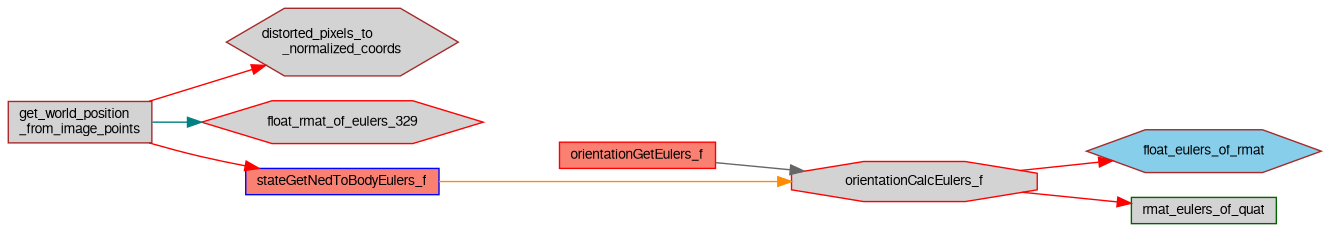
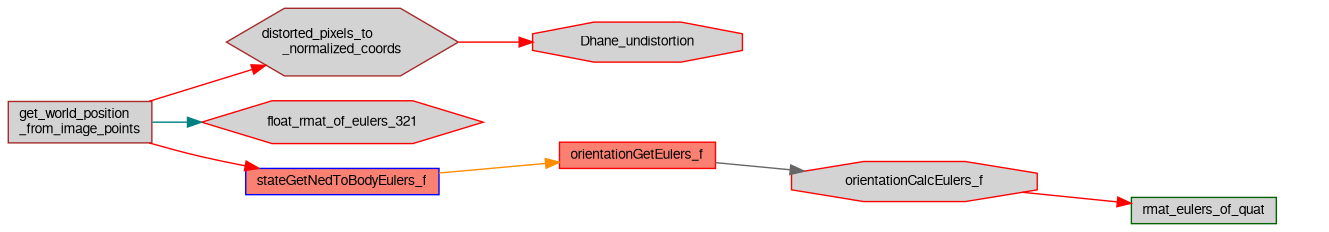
none -> (637, 42)
(342, 122) -> (342, 122)
(1204, 151) -> none
(608, 182) -> (492, 168)
